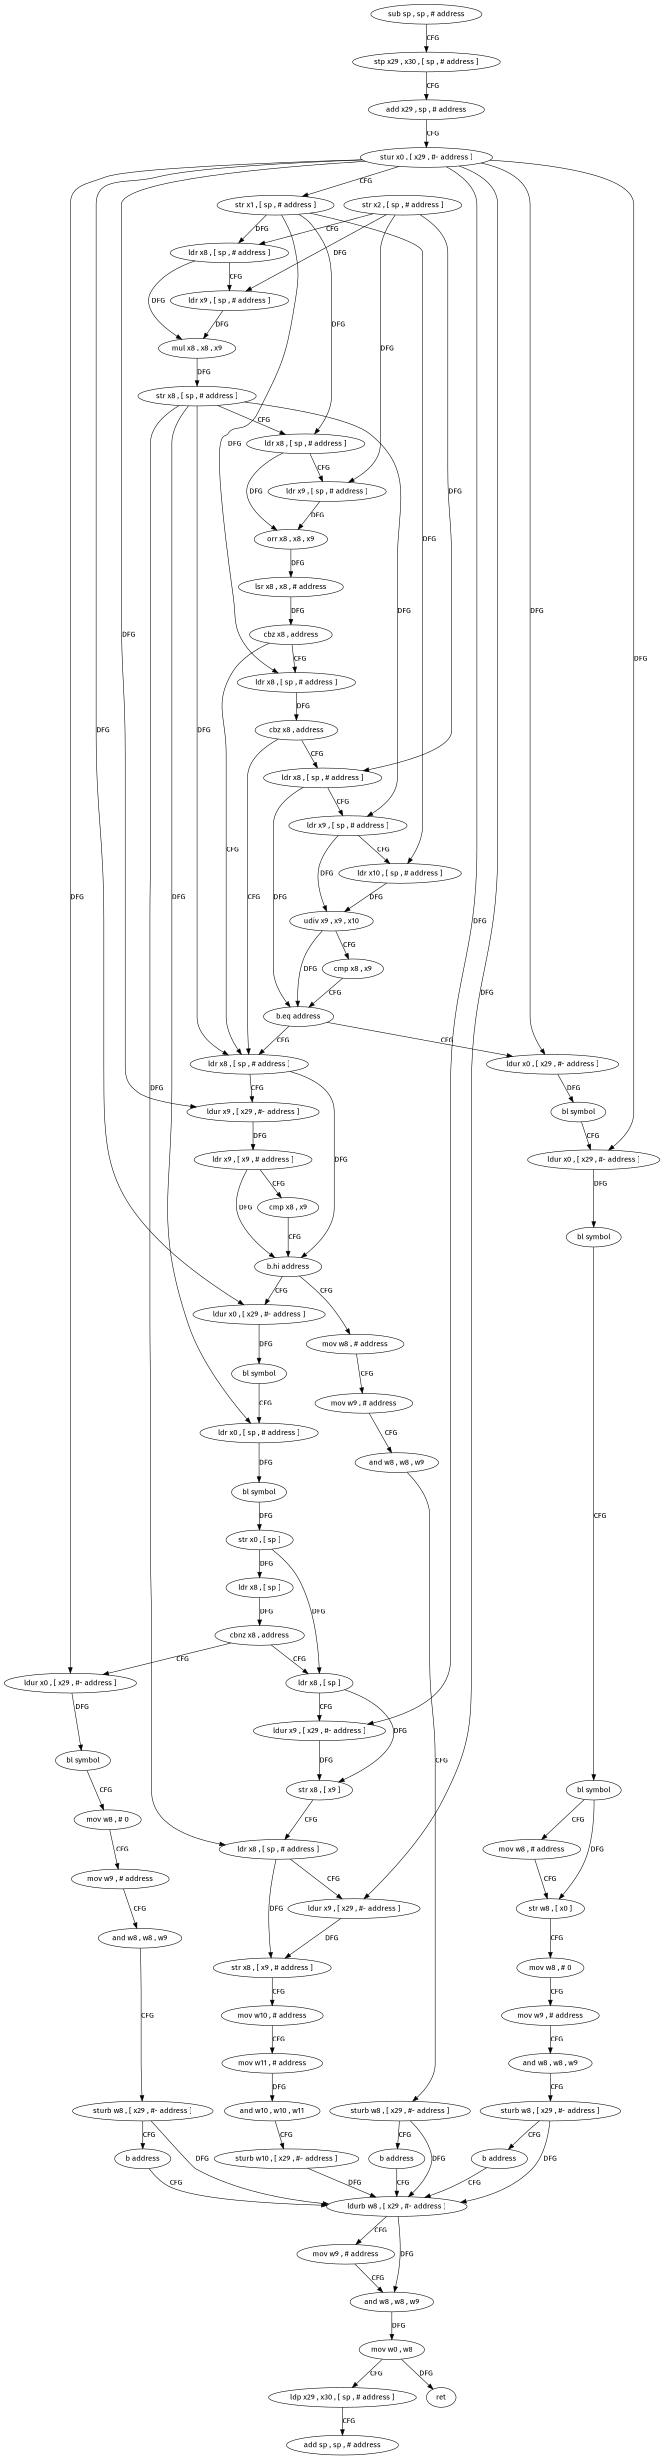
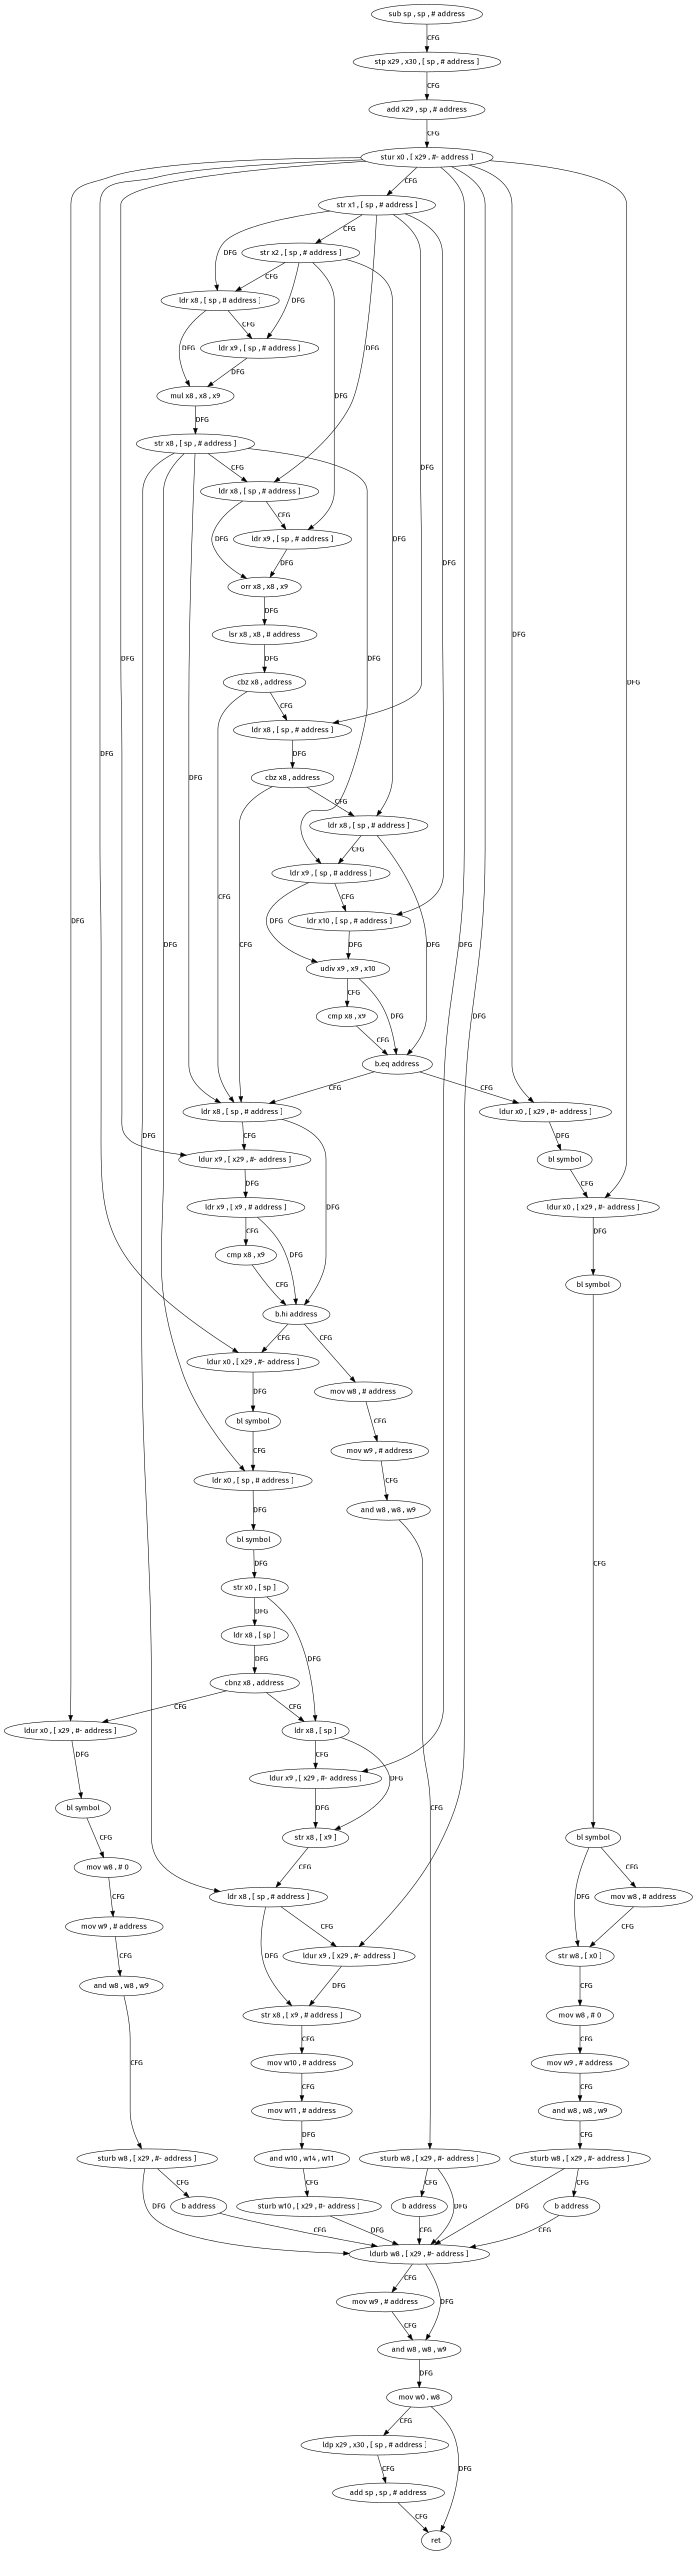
none -> (341, 228)
(272, 2111) -> (302, 2159)
none -> (411, 2516)
